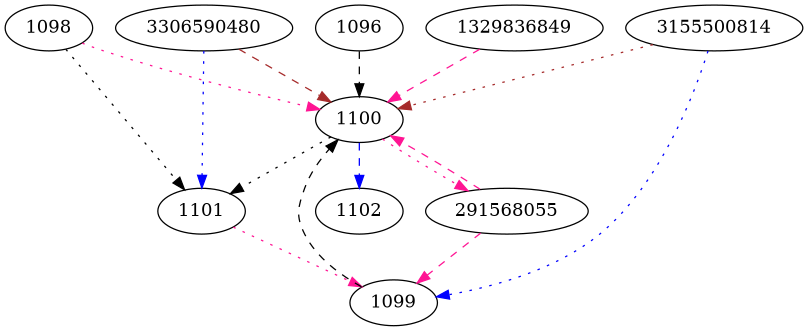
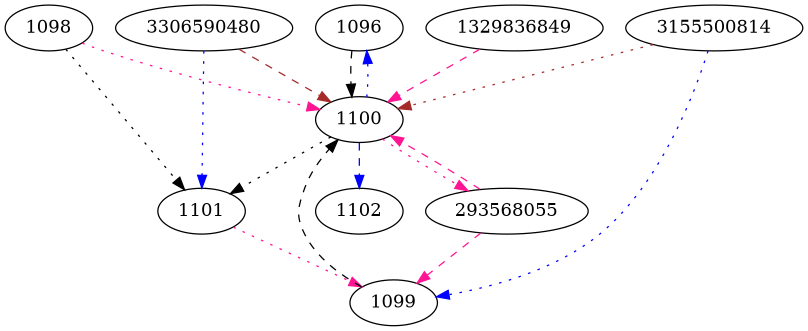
none -> (368, 80)
(507, 211) -> (507, 211)
